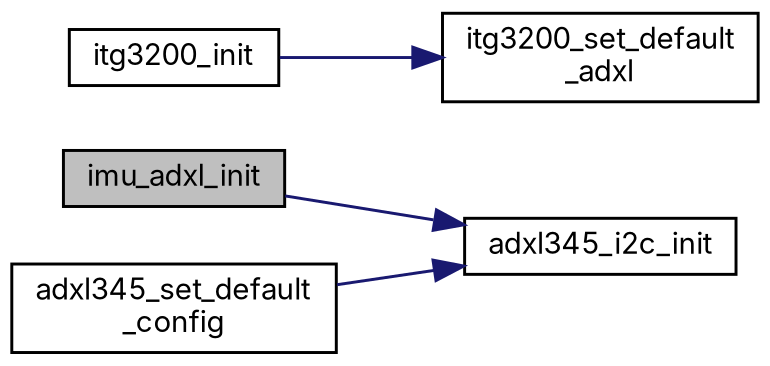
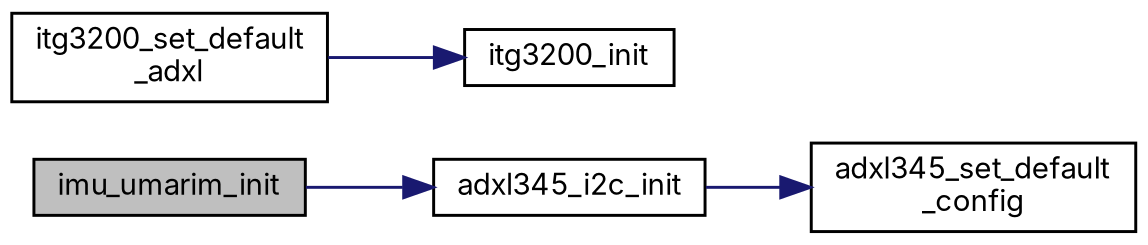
(346, 58) -> (381, 58)
(174, 178) -> (170, 187)
(385, 278) -> (743, 187)
